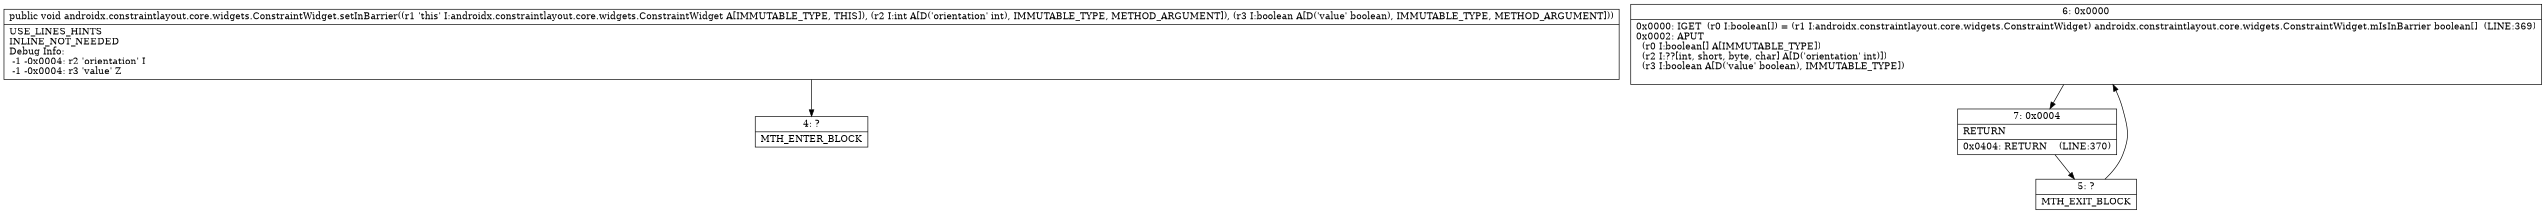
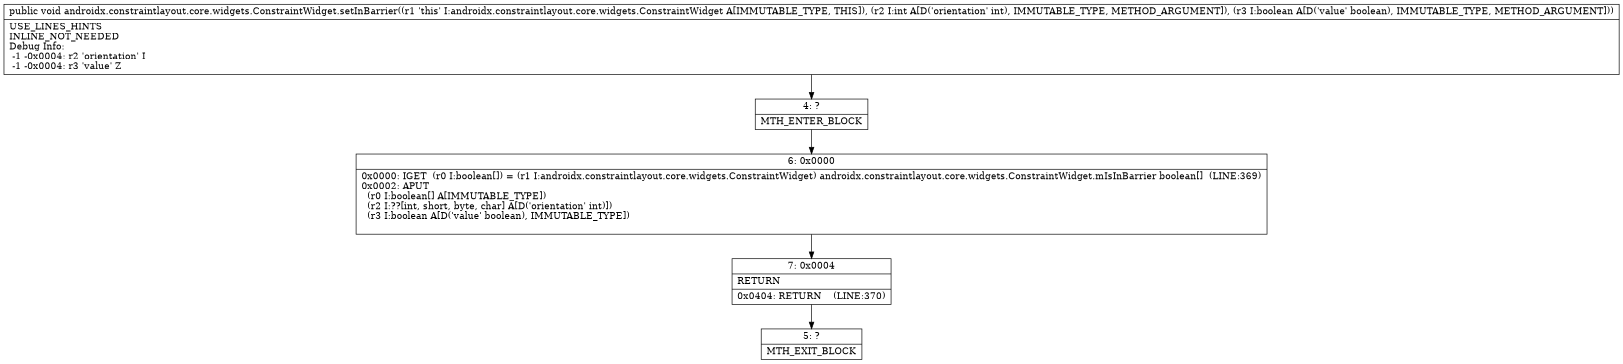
(2127, 137) -> (812, 138)
